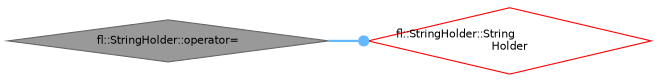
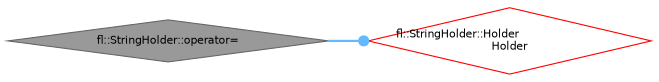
(510, 41) -> (510, 41)
